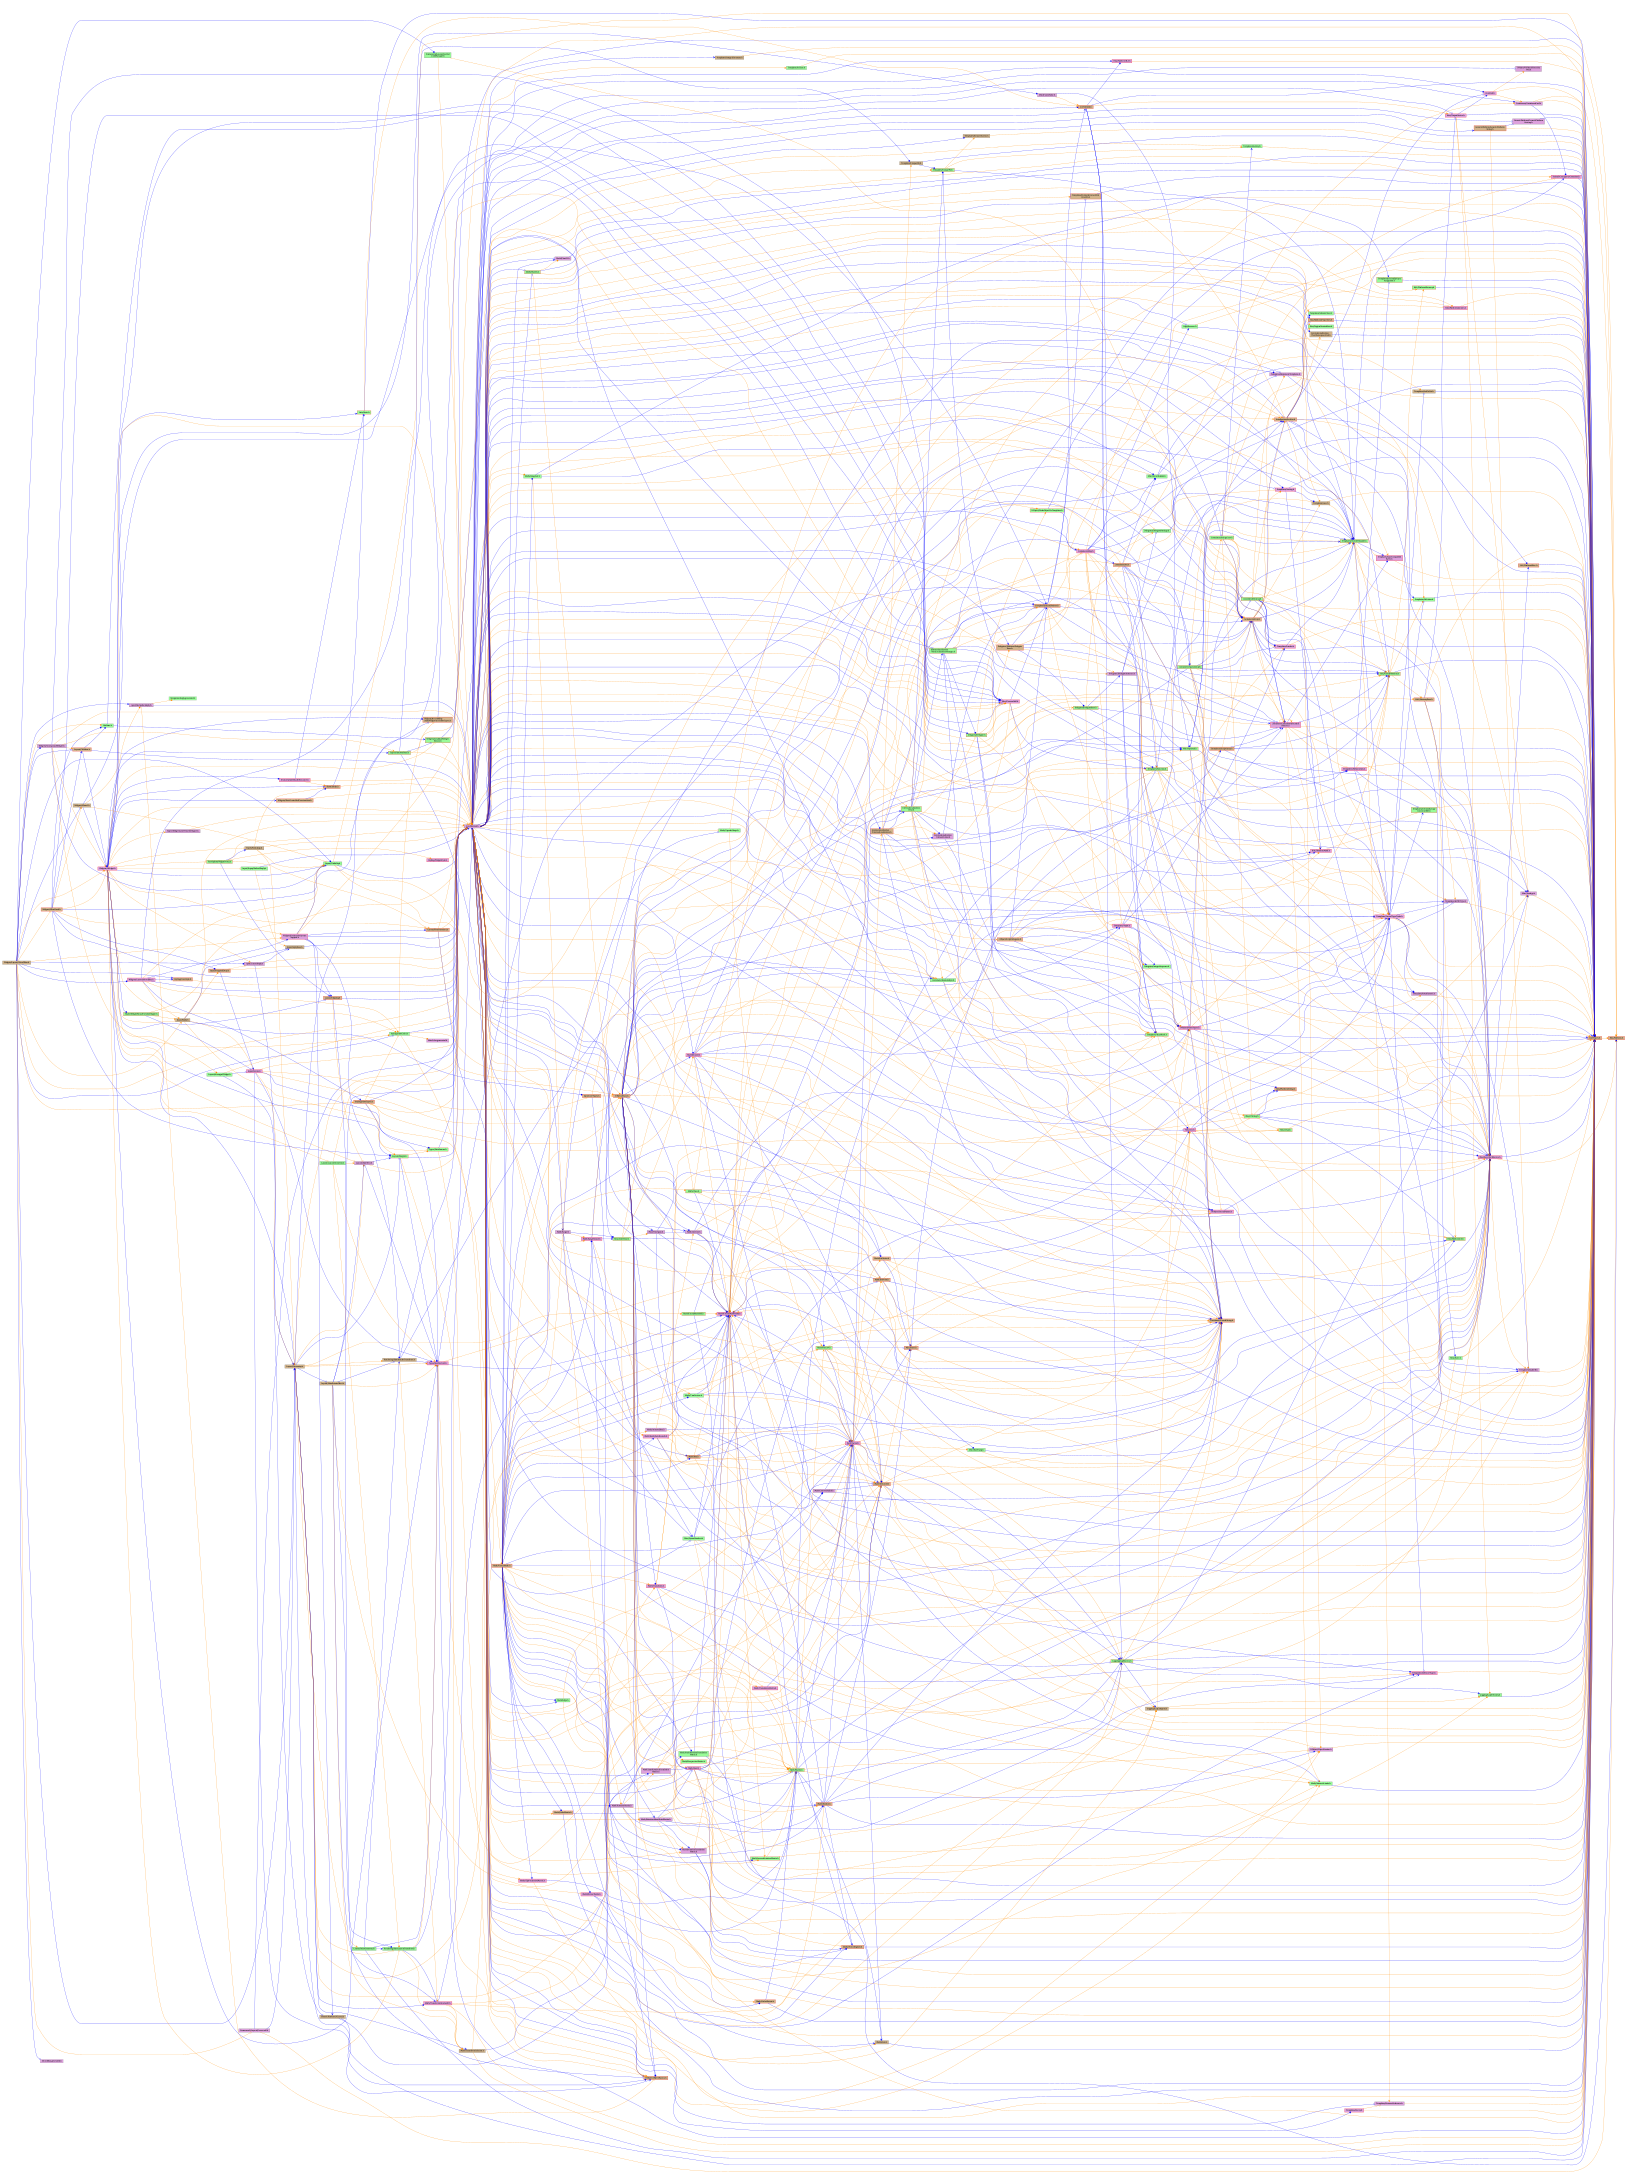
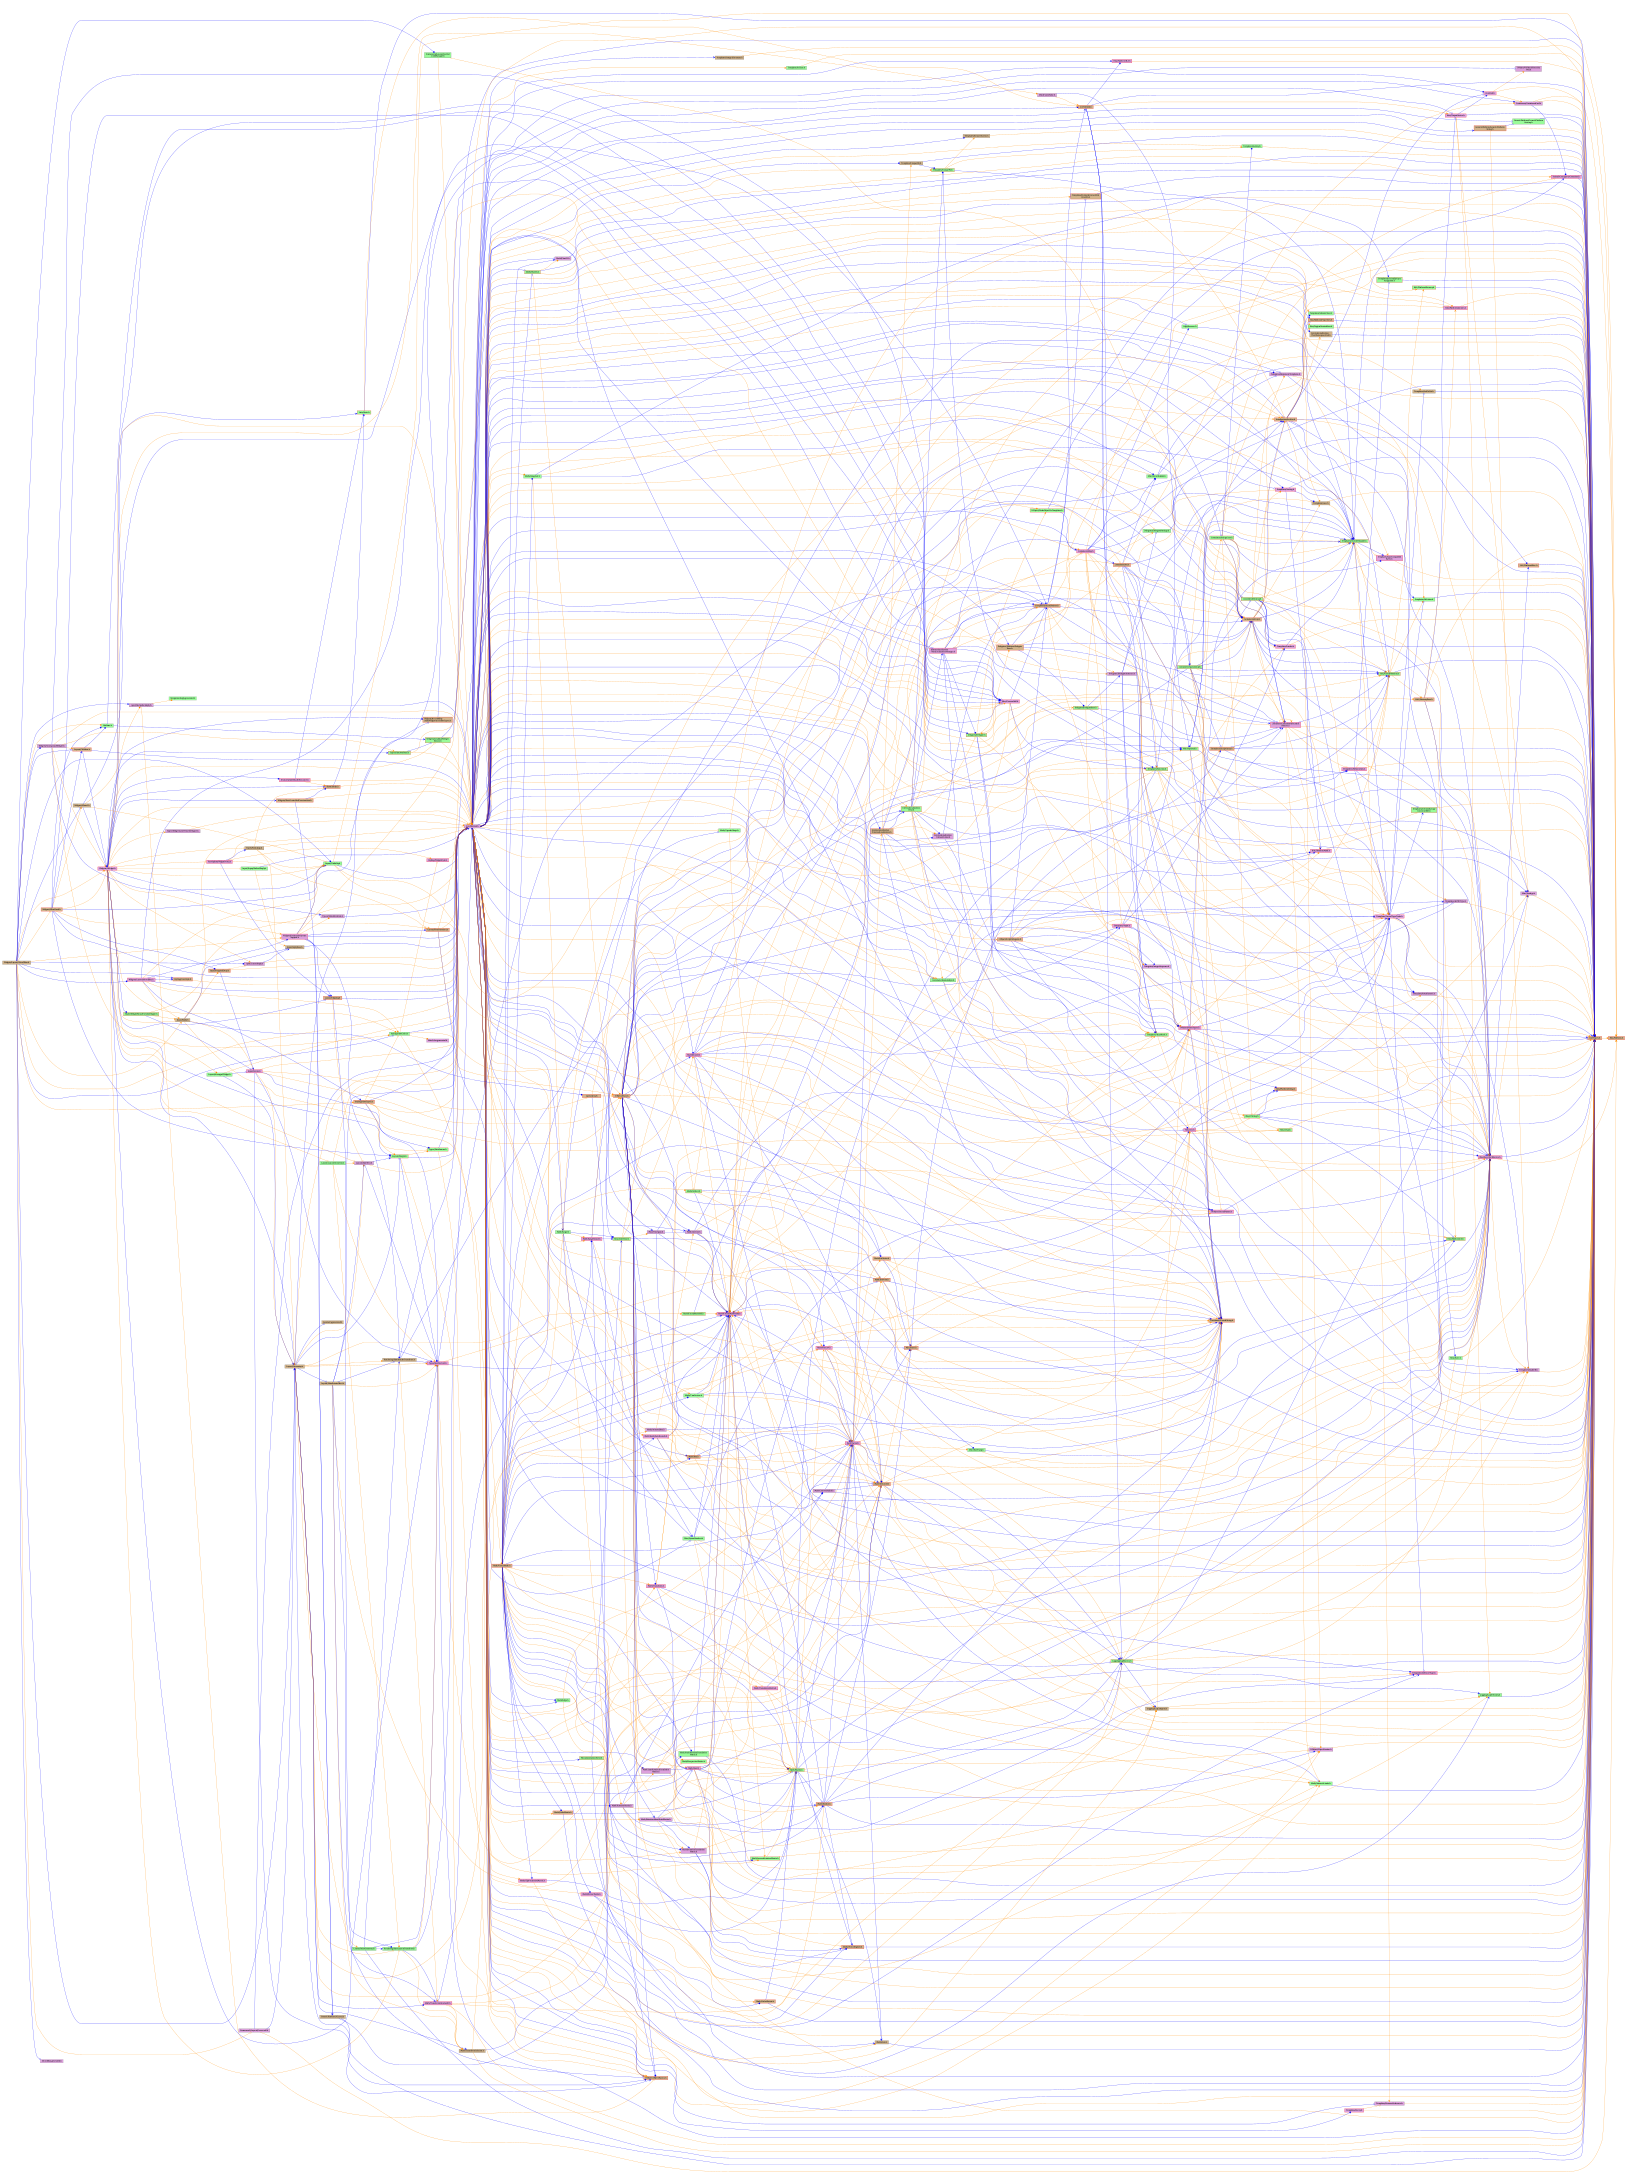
(452, 46) -> (516, 240)
(1529, 121) -> (1529, 121)
(411, 253) -> (411, 253)
(1236, 353) -> (1236, 353)
(1337, 642) -> (1299, 572)
(943, 651) -> (943, 651)
(1238, 660) -> (1206, 707)
(993, 717) -> (993, 719)
(1443, 794) -> (1445, 505)
(219, 862) -> (219, 862)
(221, 875) -> (221, 875)
(403, 875) -> (418, 948)
none -> (333, 916)
(1157, 967) -> (1157, 967)
(728, 974) -> (776, 823)
(912, 995) -> (956, 1101)
(592, 1096) -> (592, 1096)
none -> (1158, 1111)
none -> (501, 1153)
(694, 1191) -> (694, 1191)
(563, 1232) -> (563, 1232)
none -> (333, 1322)
(824, 1348) -> (824, 1348)
(486, 1468) -> (486, 1366)
(278, 1492) -> (320, 1407)
(639, 1597) -> (639, 1597)
(1582, 1615) -> (1582, 1615)
none -> (592, 1758)
none -> (526, 1941)
(1443, 2162) -> none
